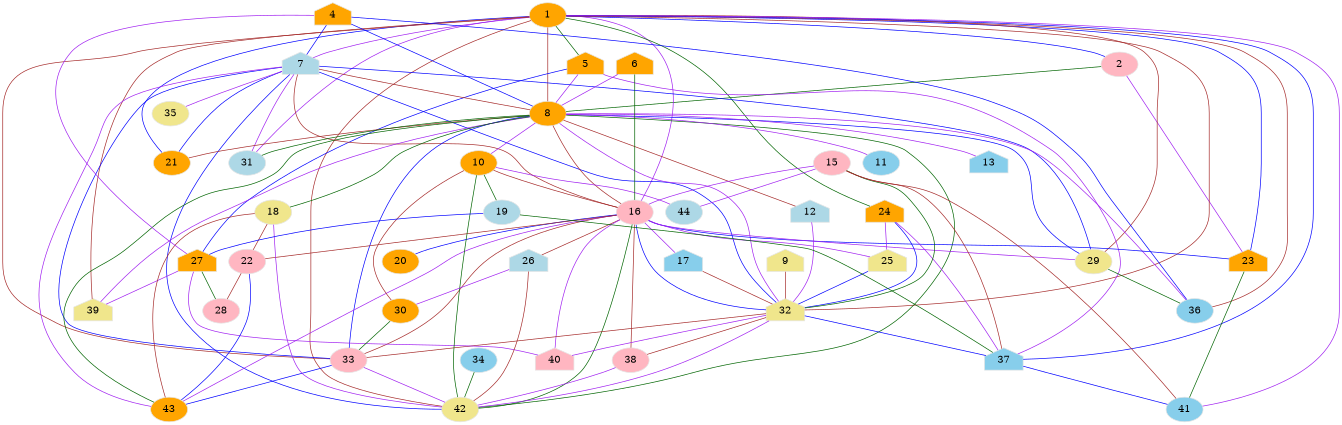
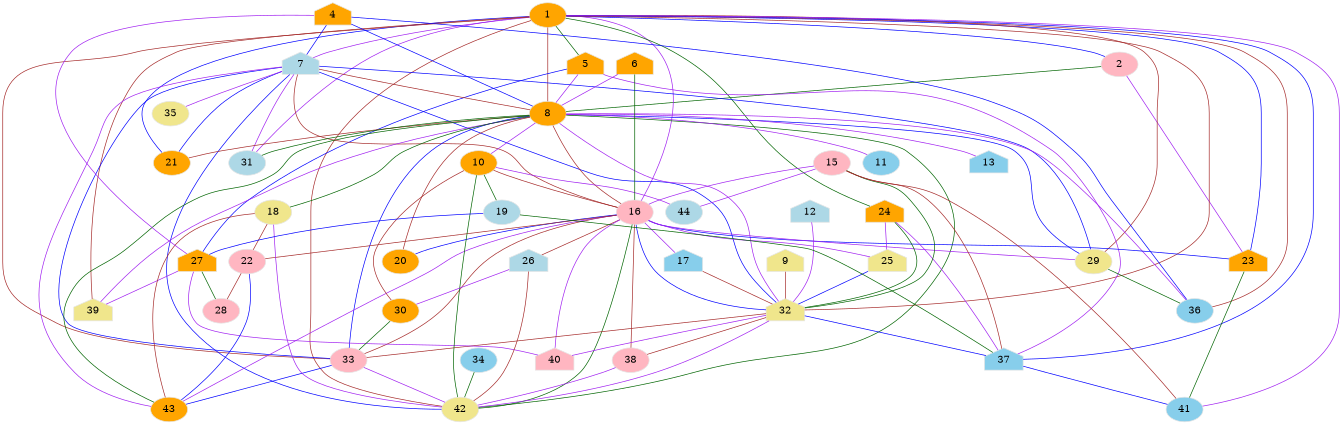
(680, 163) -> (444, 161)
(897, 285) -> (897, 285)
